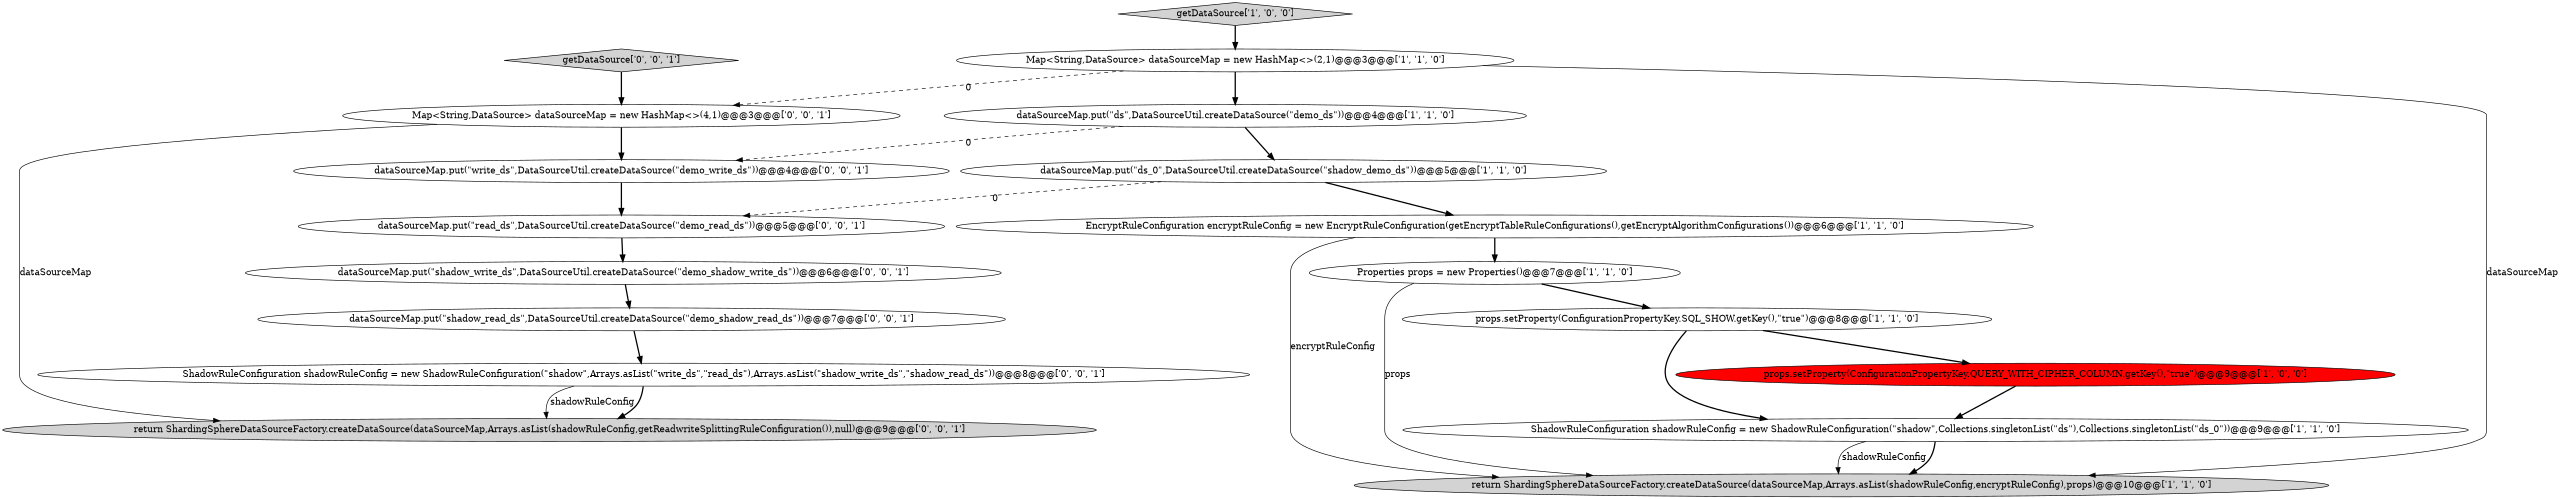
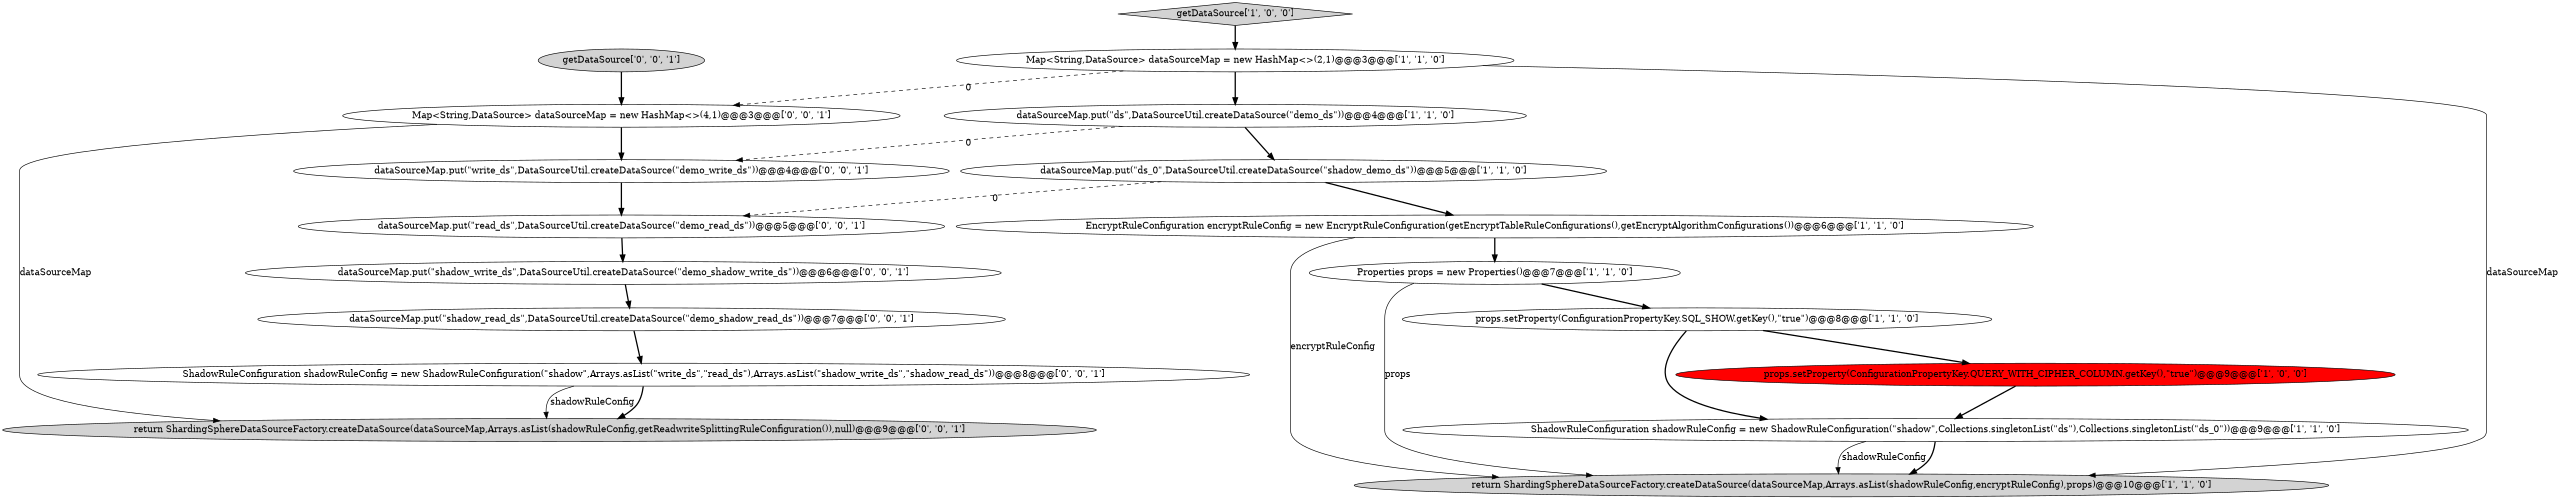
(621, 60) -> (621, 60)
